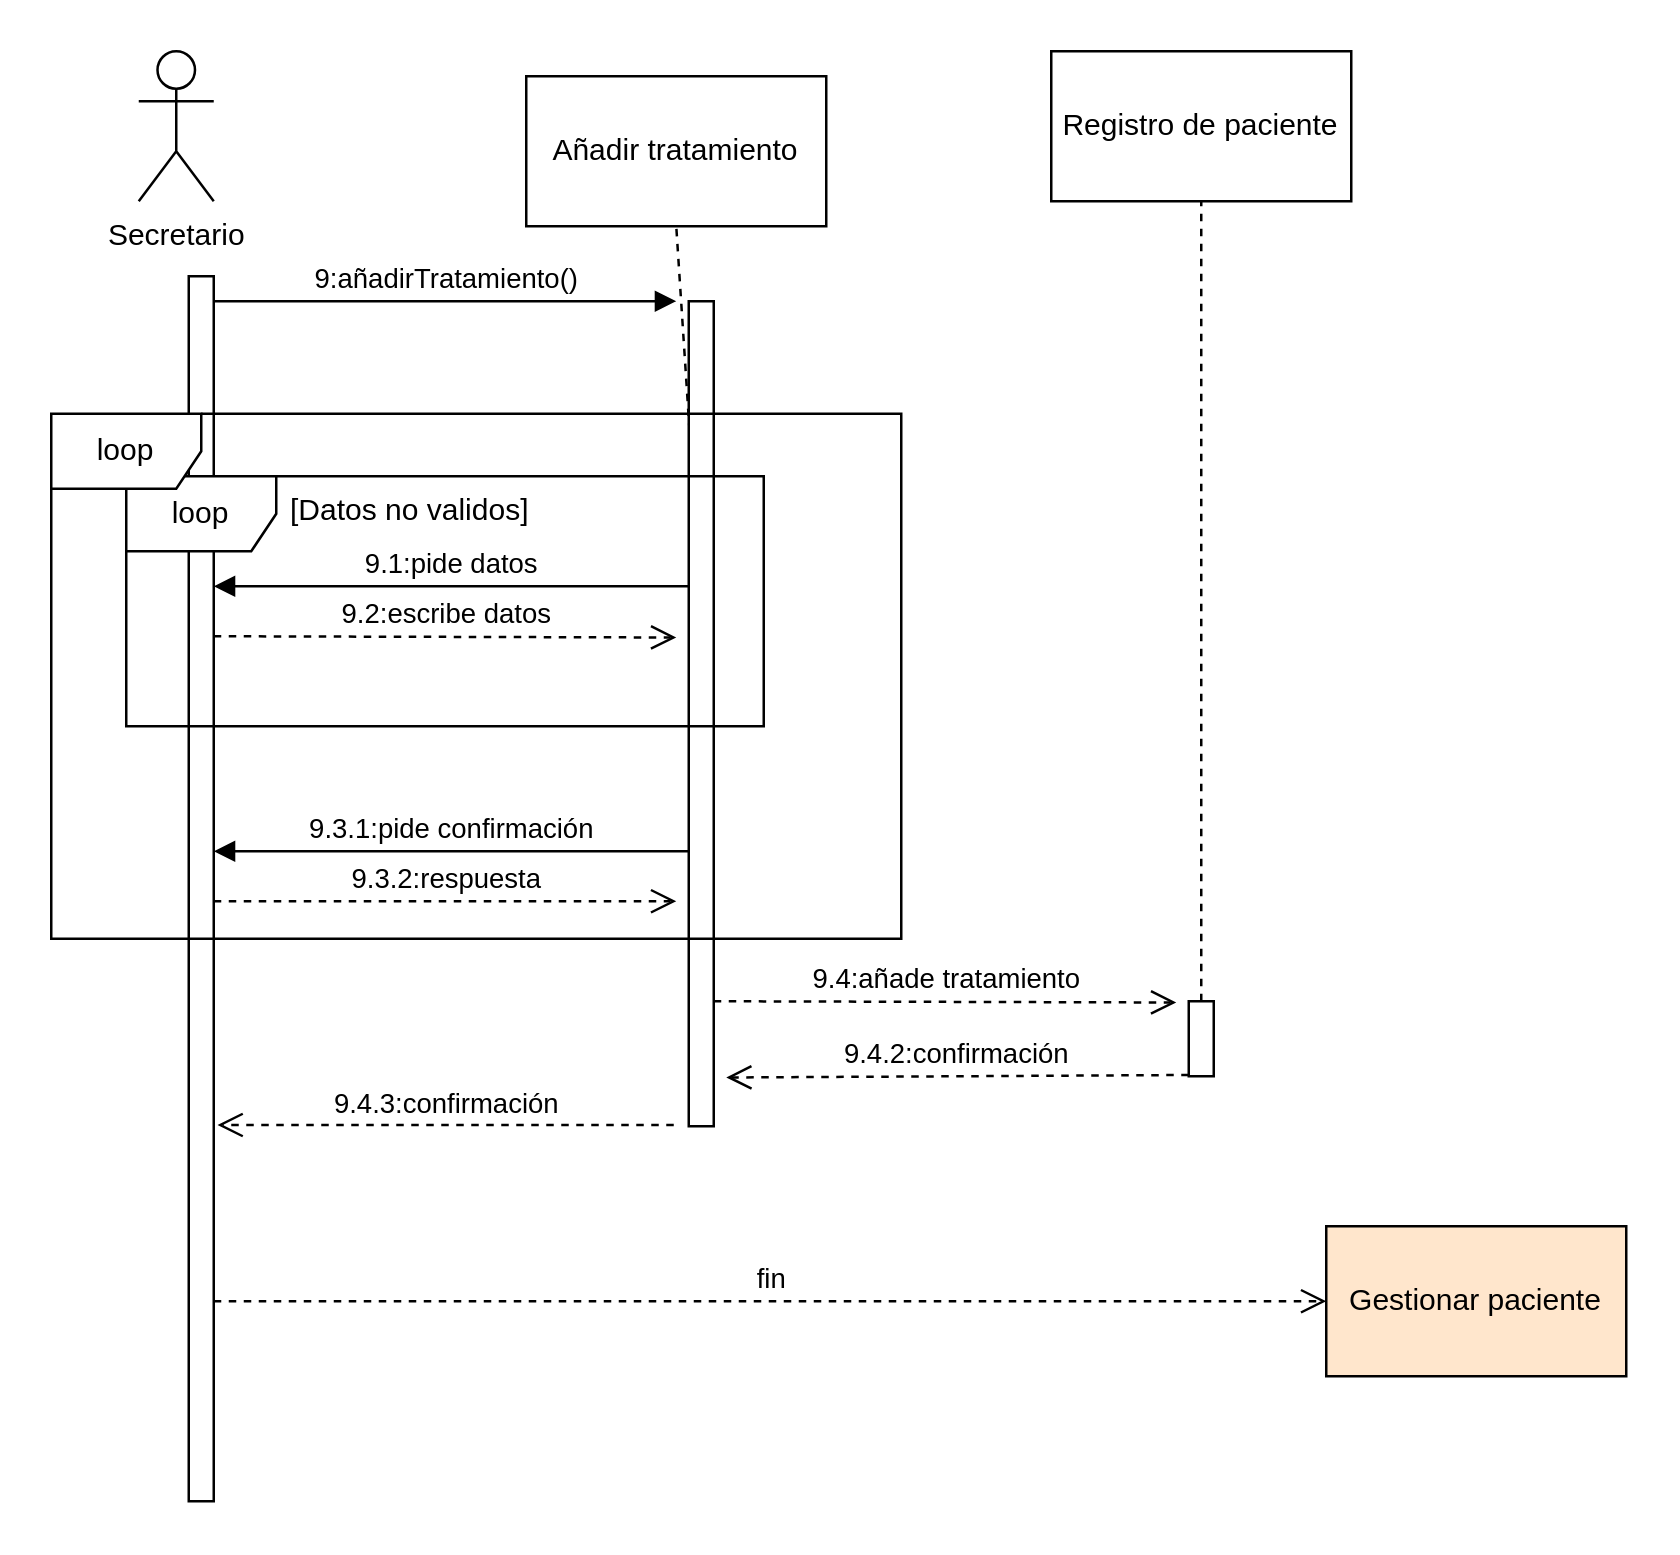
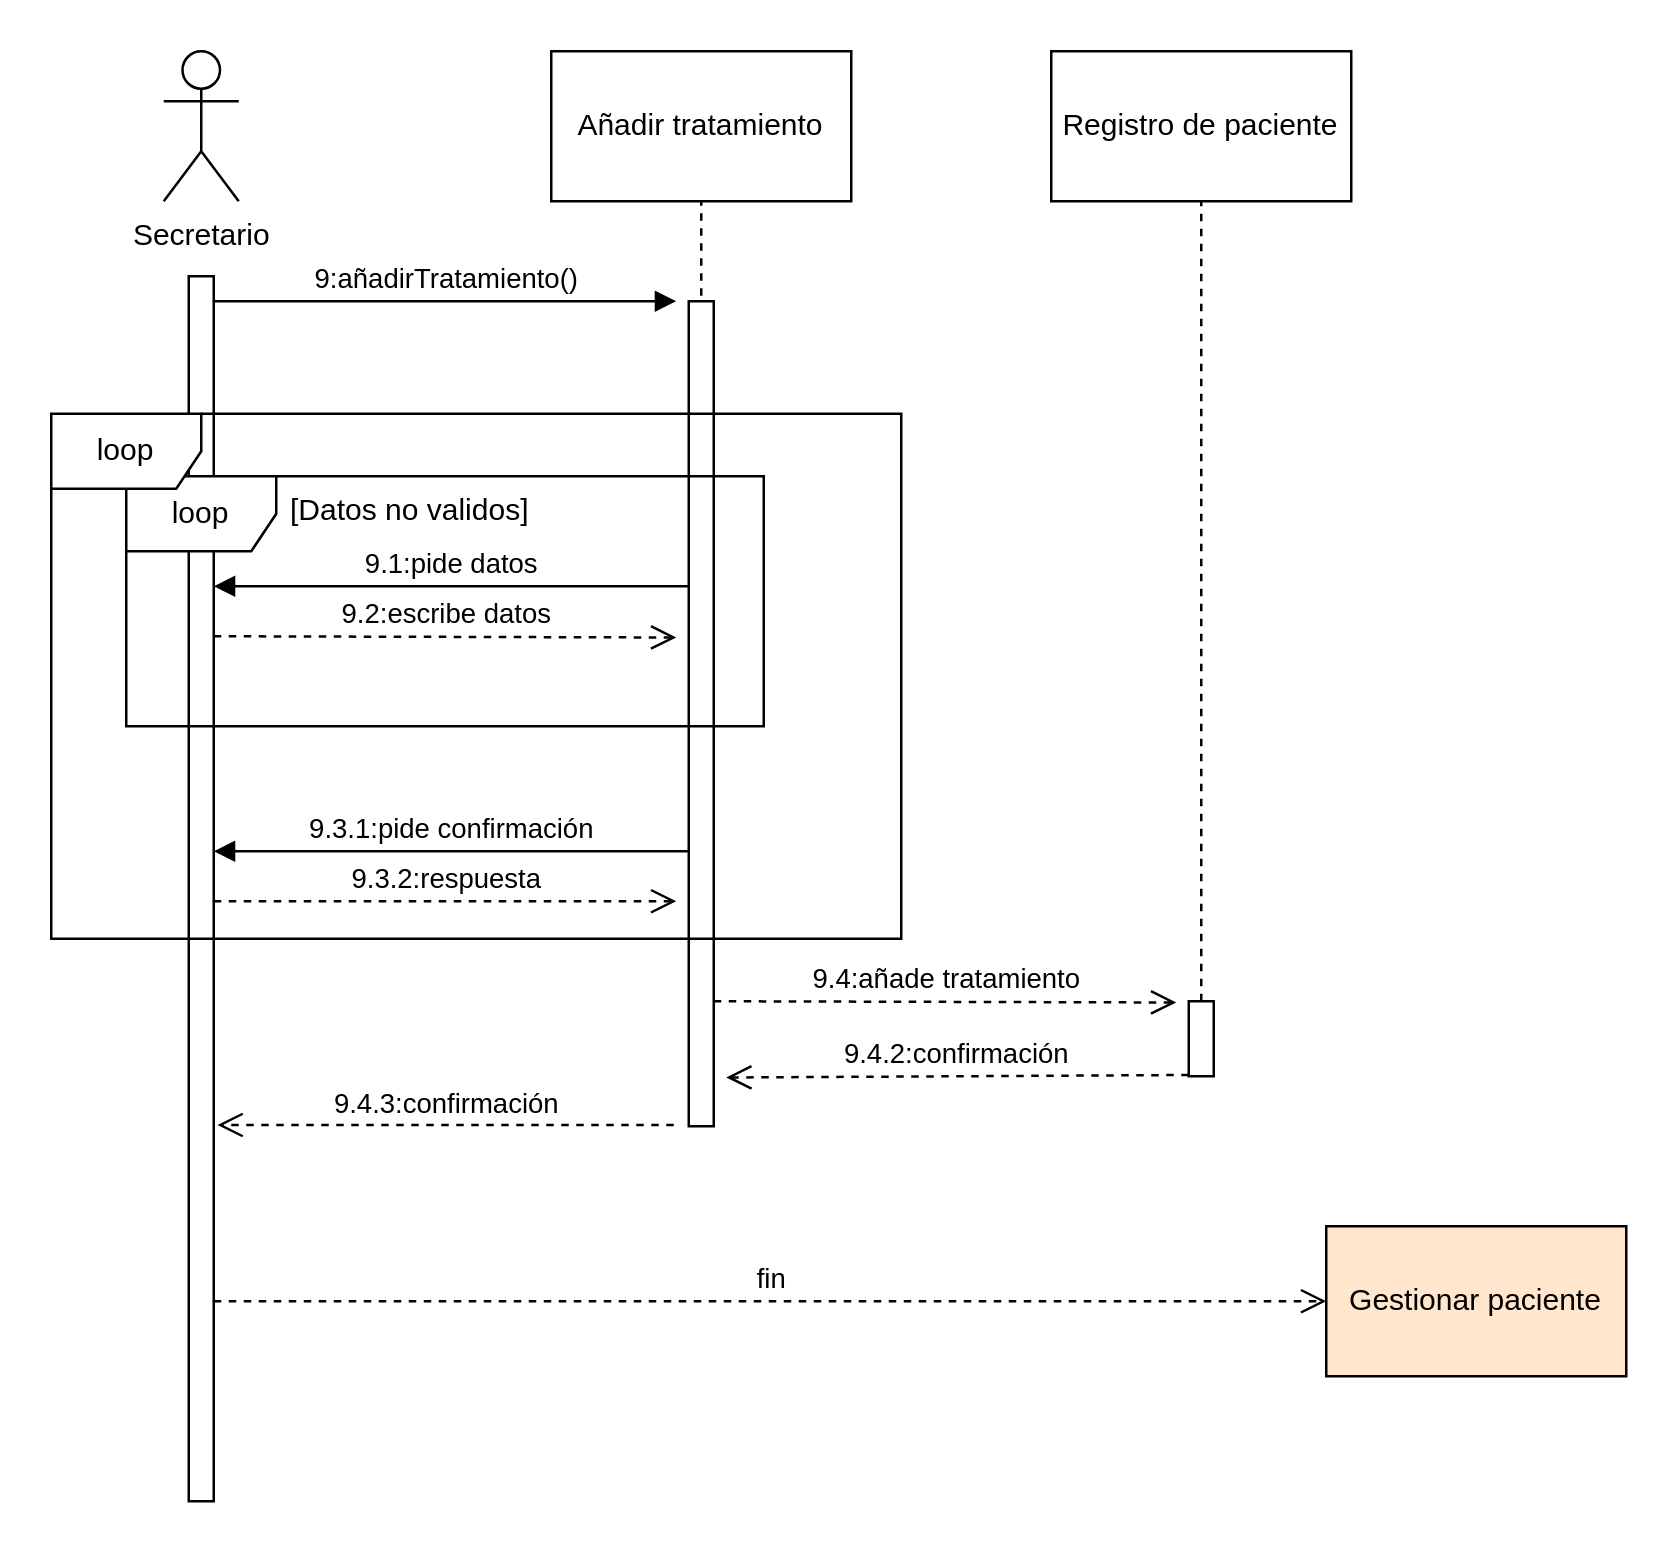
(176, 126) -> (201, 126)
(676, 151) -> (701, 126)
